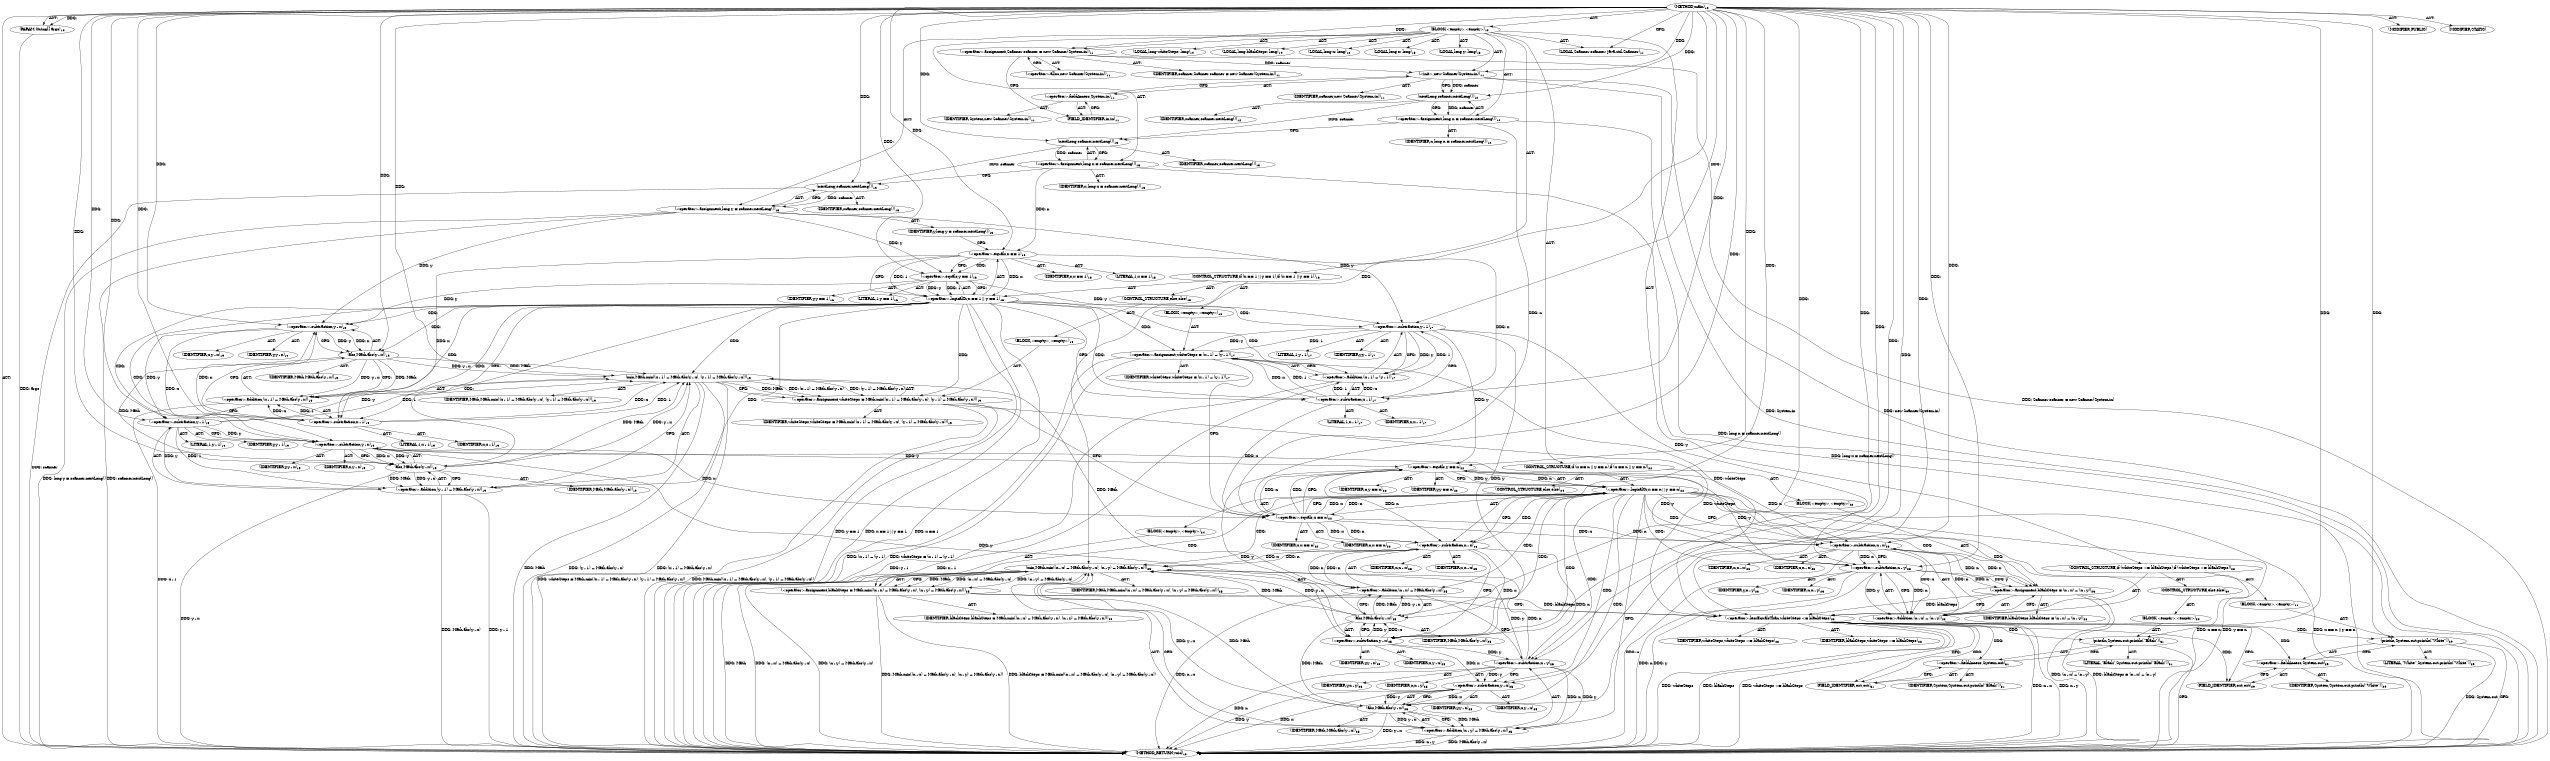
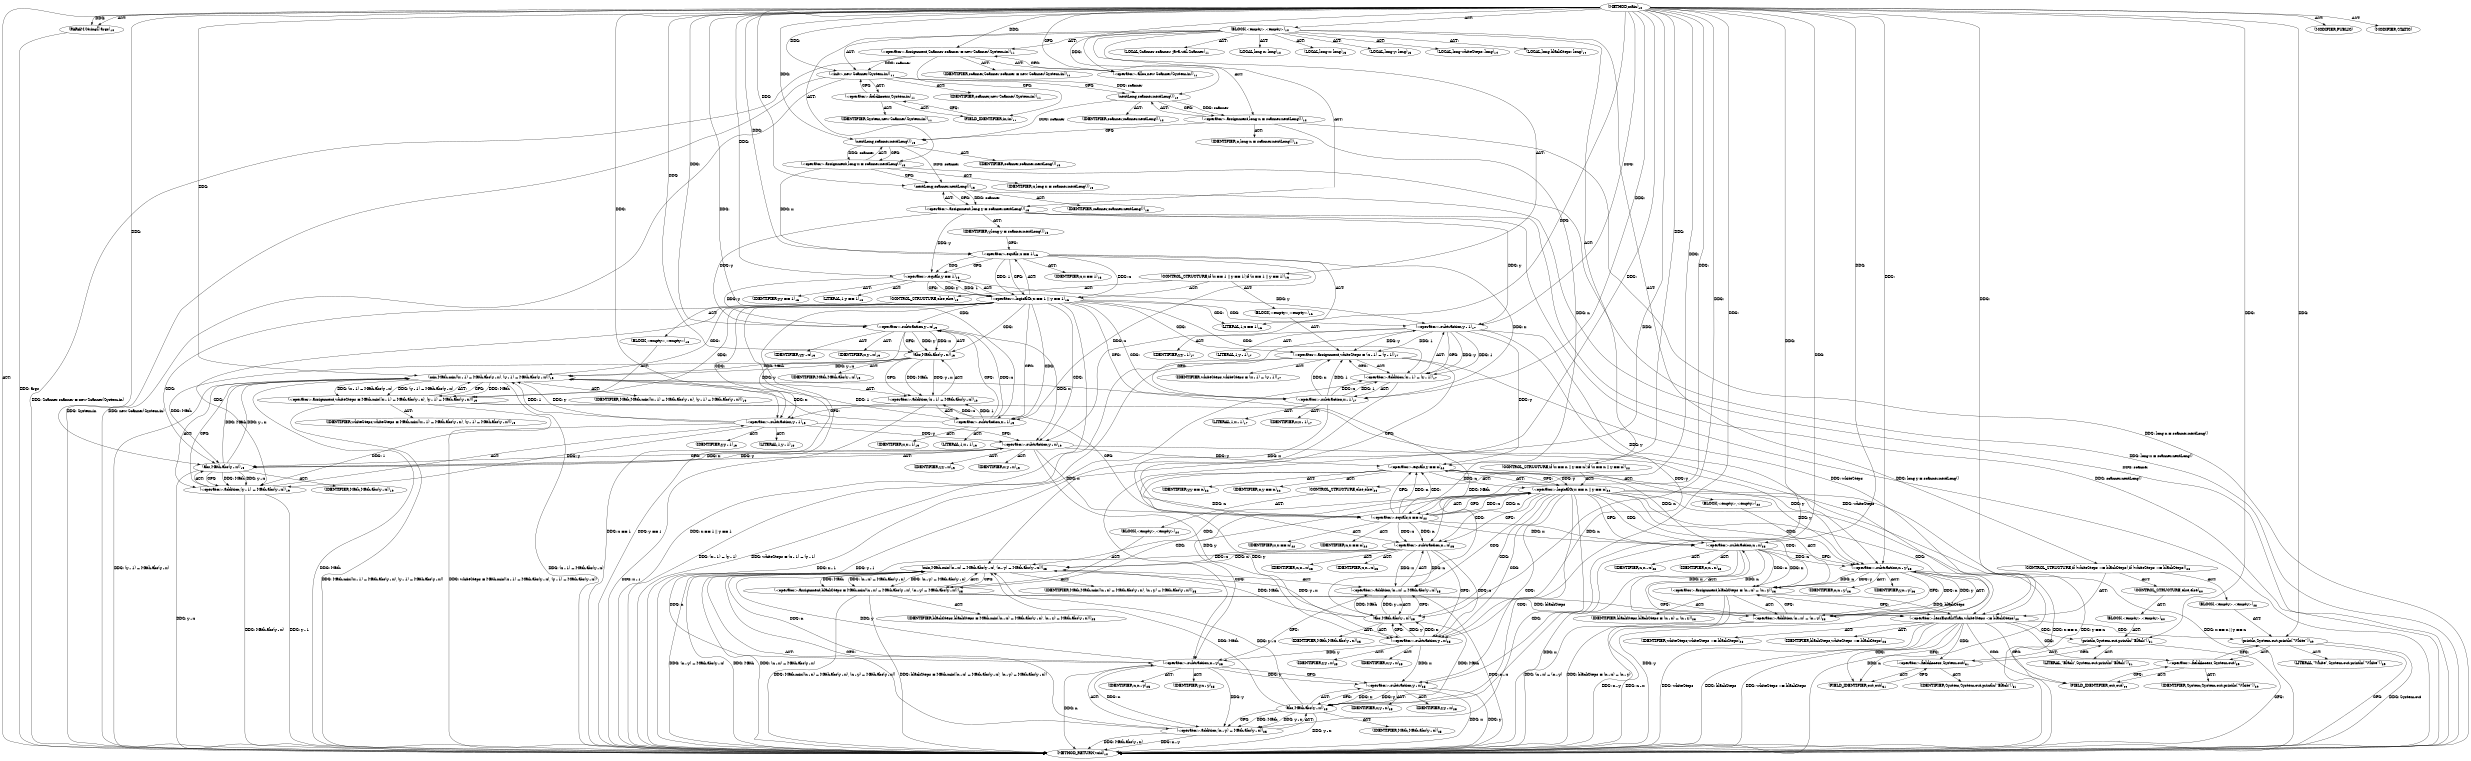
(1648, 29) -> (1275, 9)
(473, 309) -> (1156, 302)
(1630, 619) -> (1537, 619)
